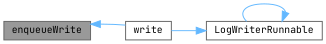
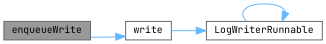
(113, 24) -> (103, 37)
